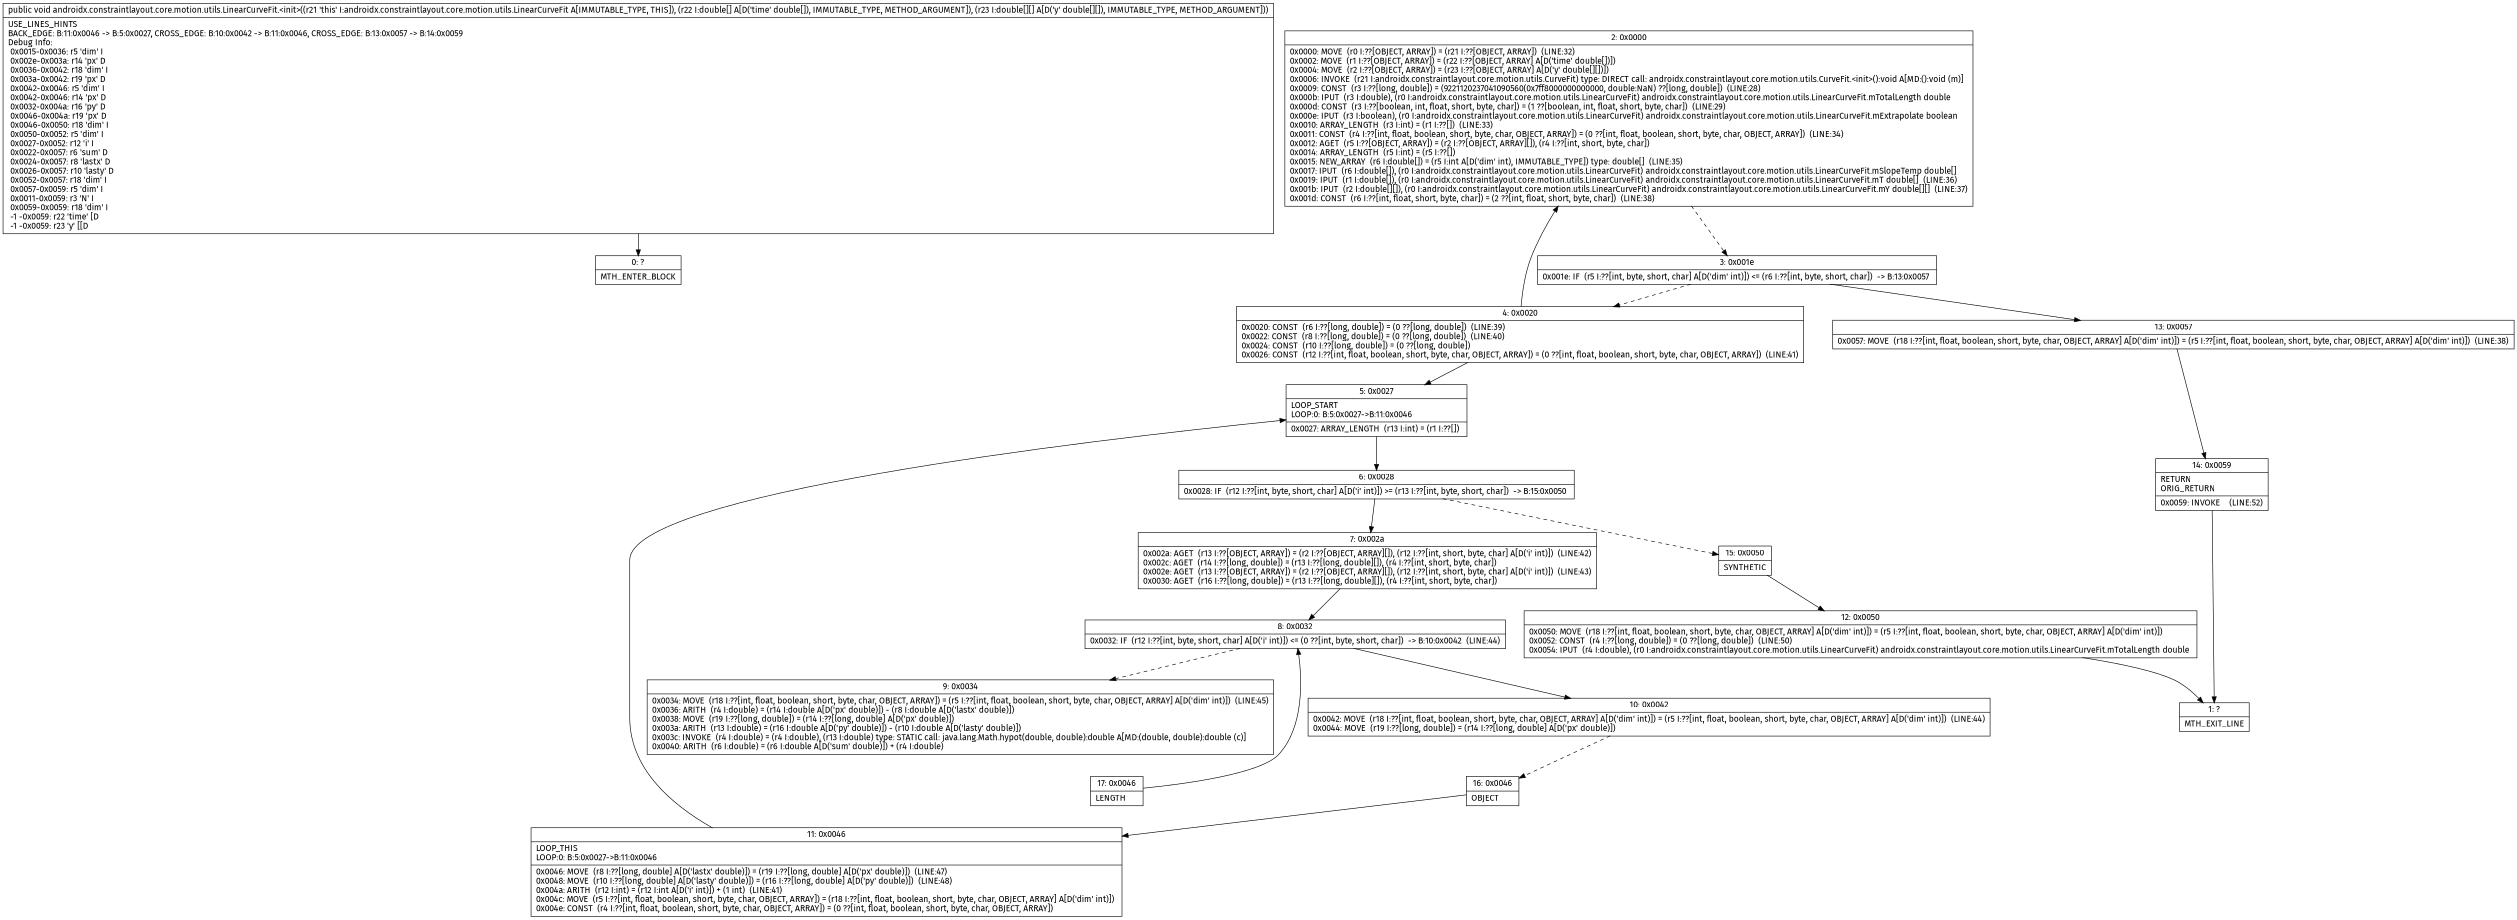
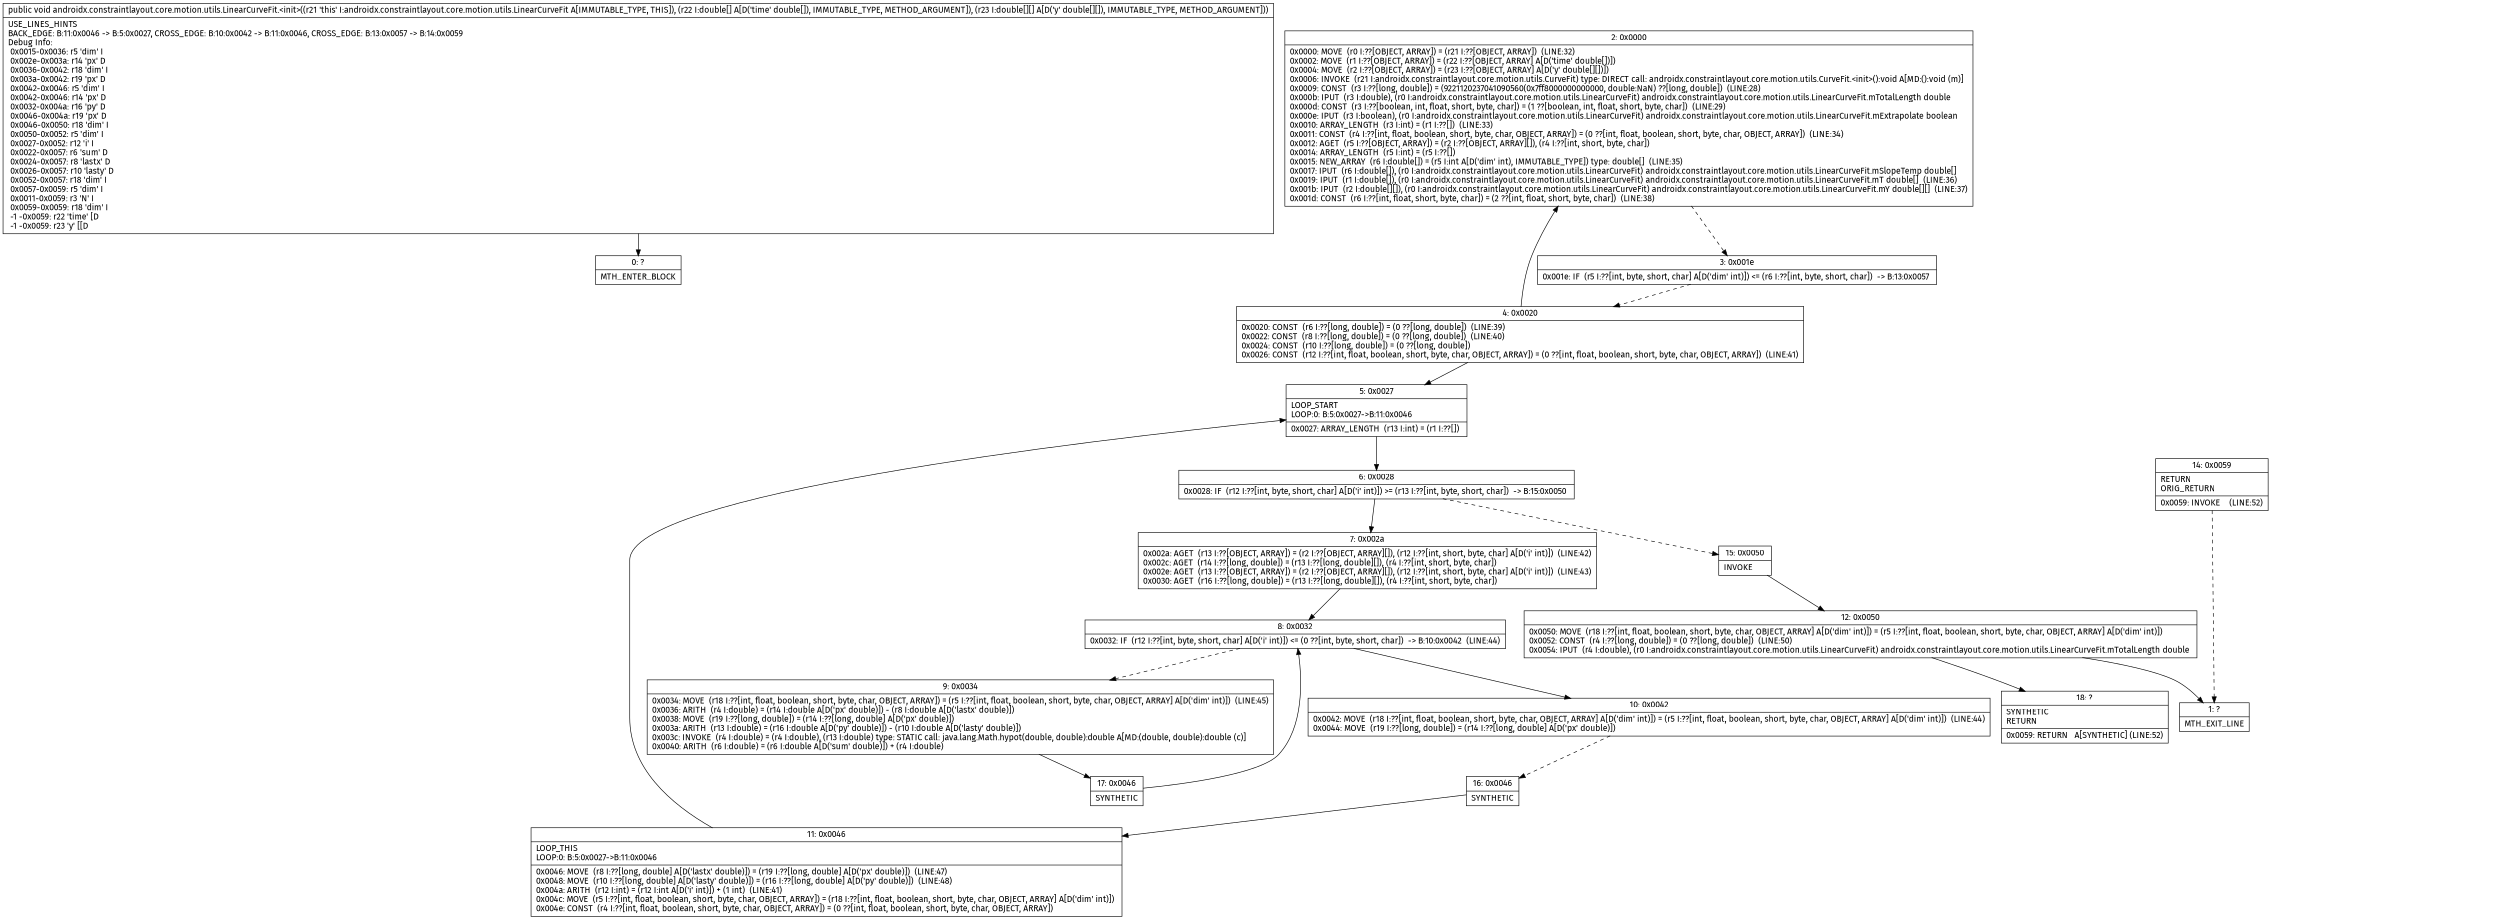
(2173, 335) -> none
(1745, 568) -> (1738, 568)
(2213, 604) -> (2213, 604)
none -> (2085, 717)
none -> (1062, 765)
(1111, 798) -> (1117, 798)
(1485, 798) -> (1493, 798)
